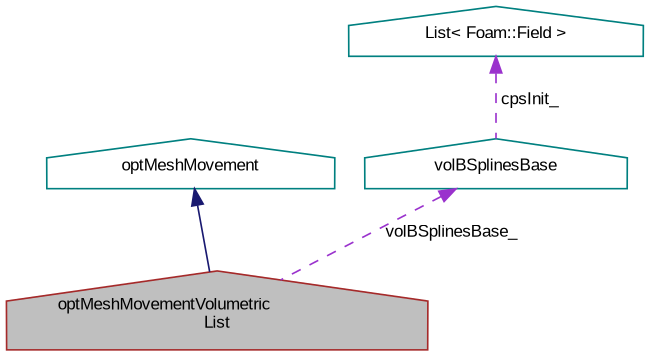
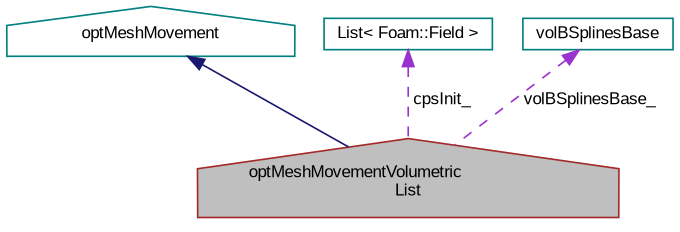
(496, 34) -> (408, 34)
(496, 106) -> (408, 103)
(496, 166) -> (598, 34)
